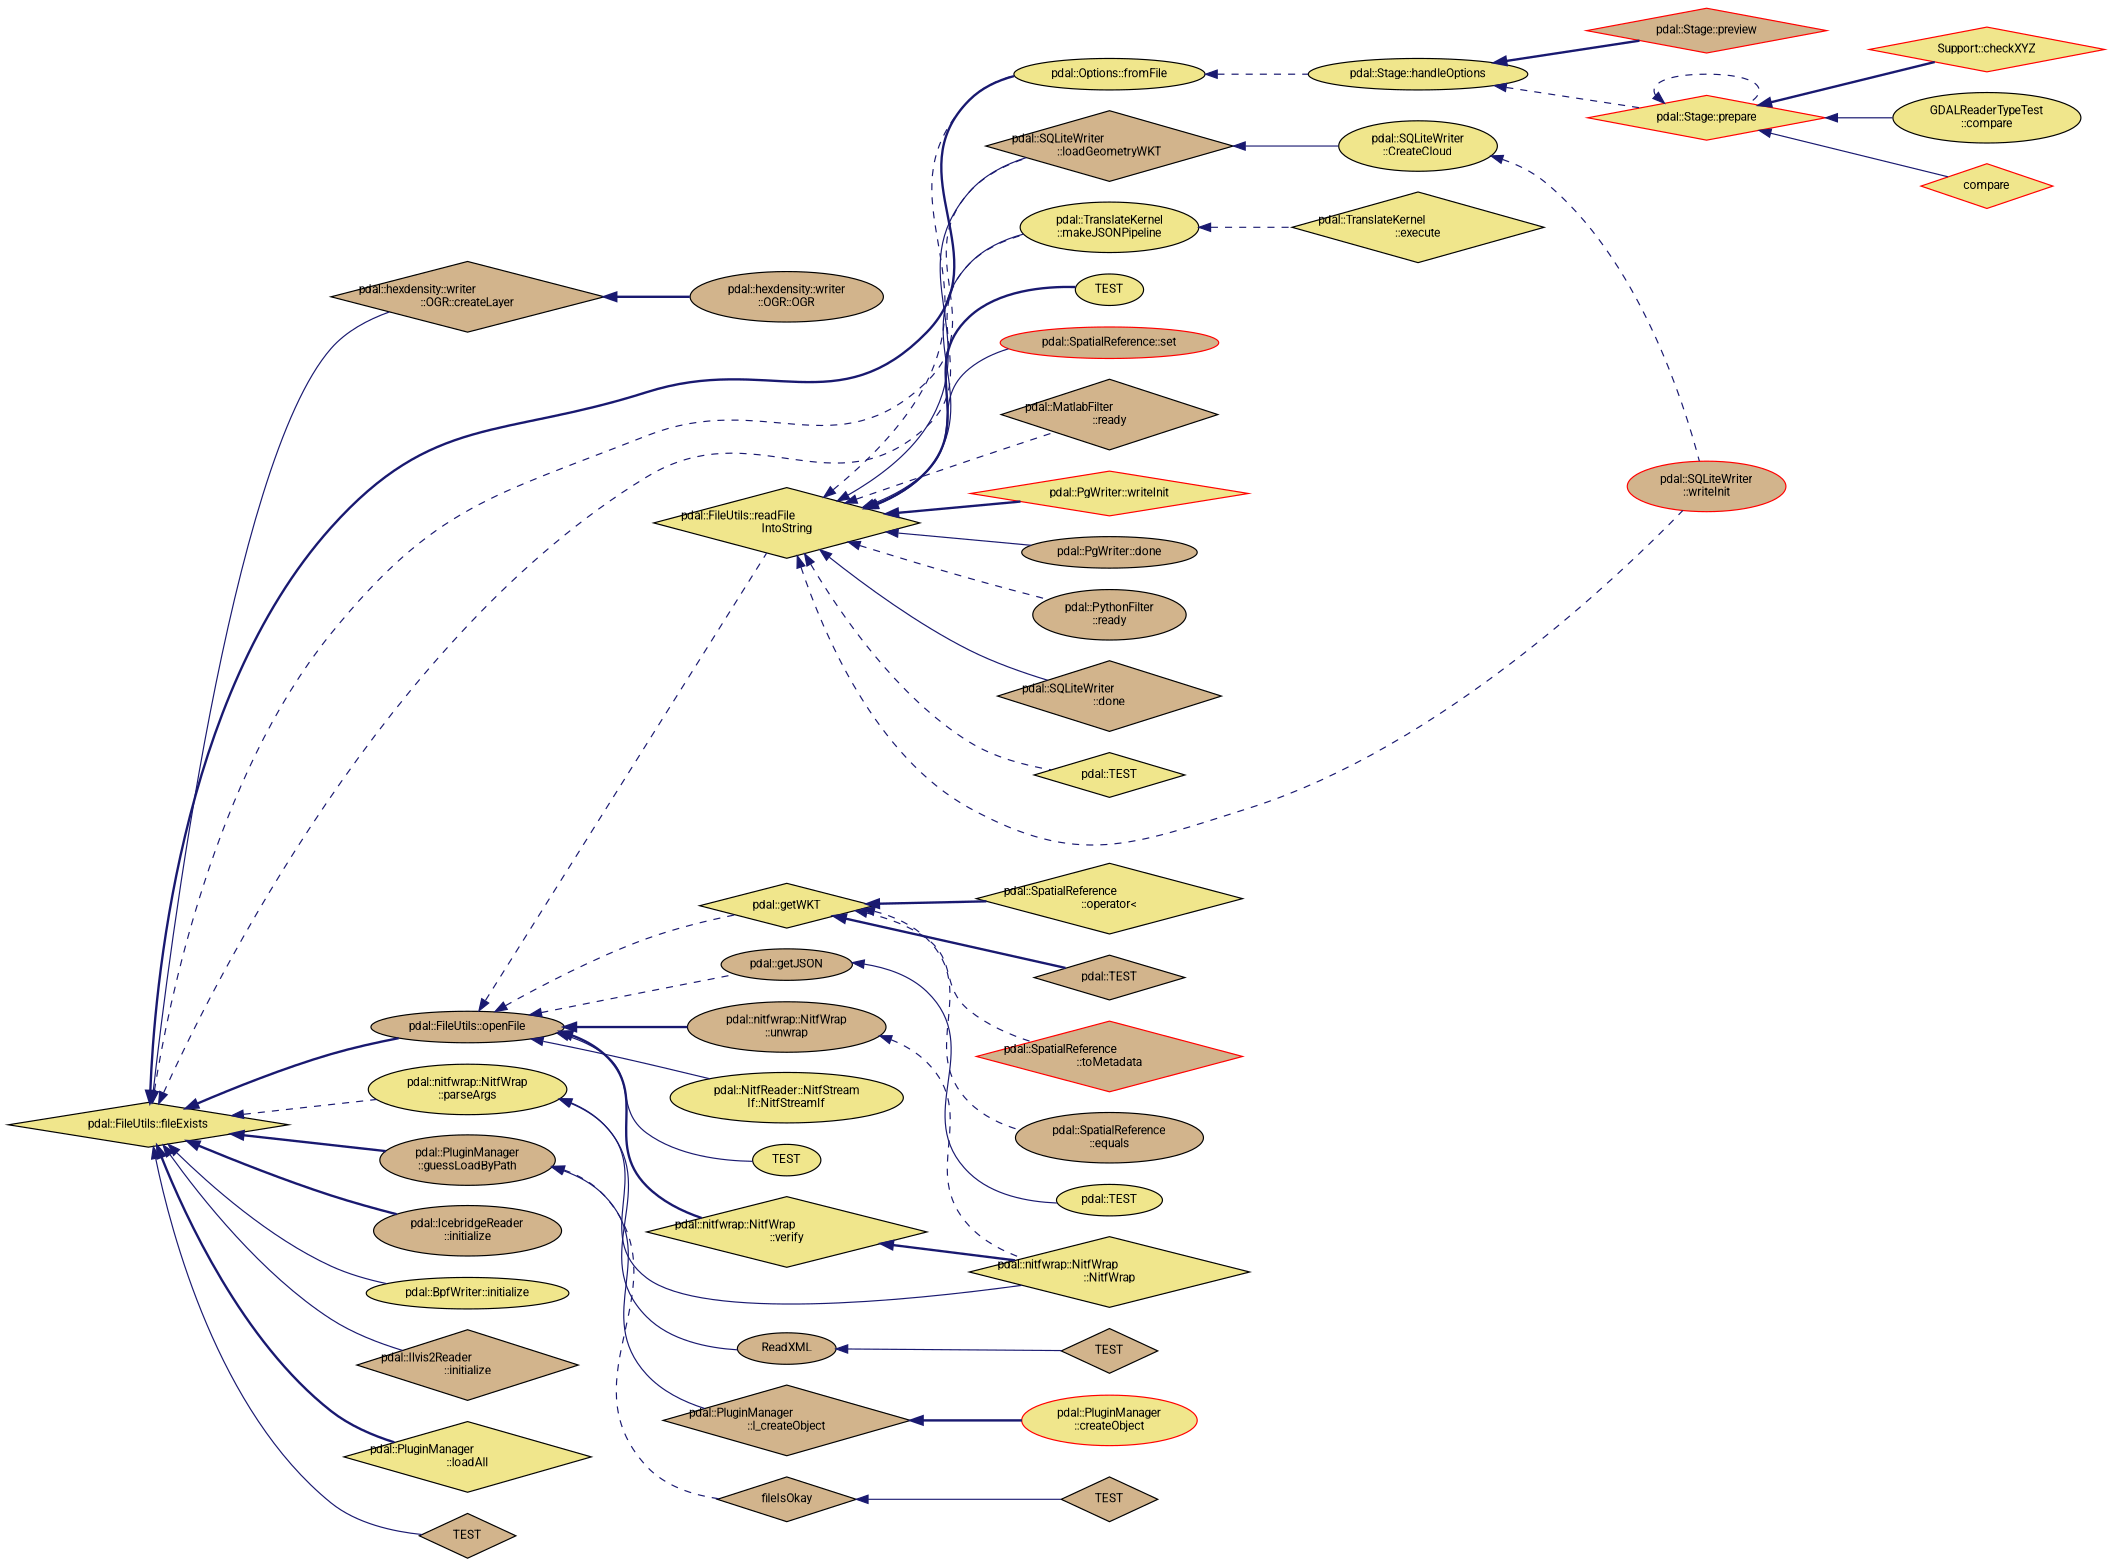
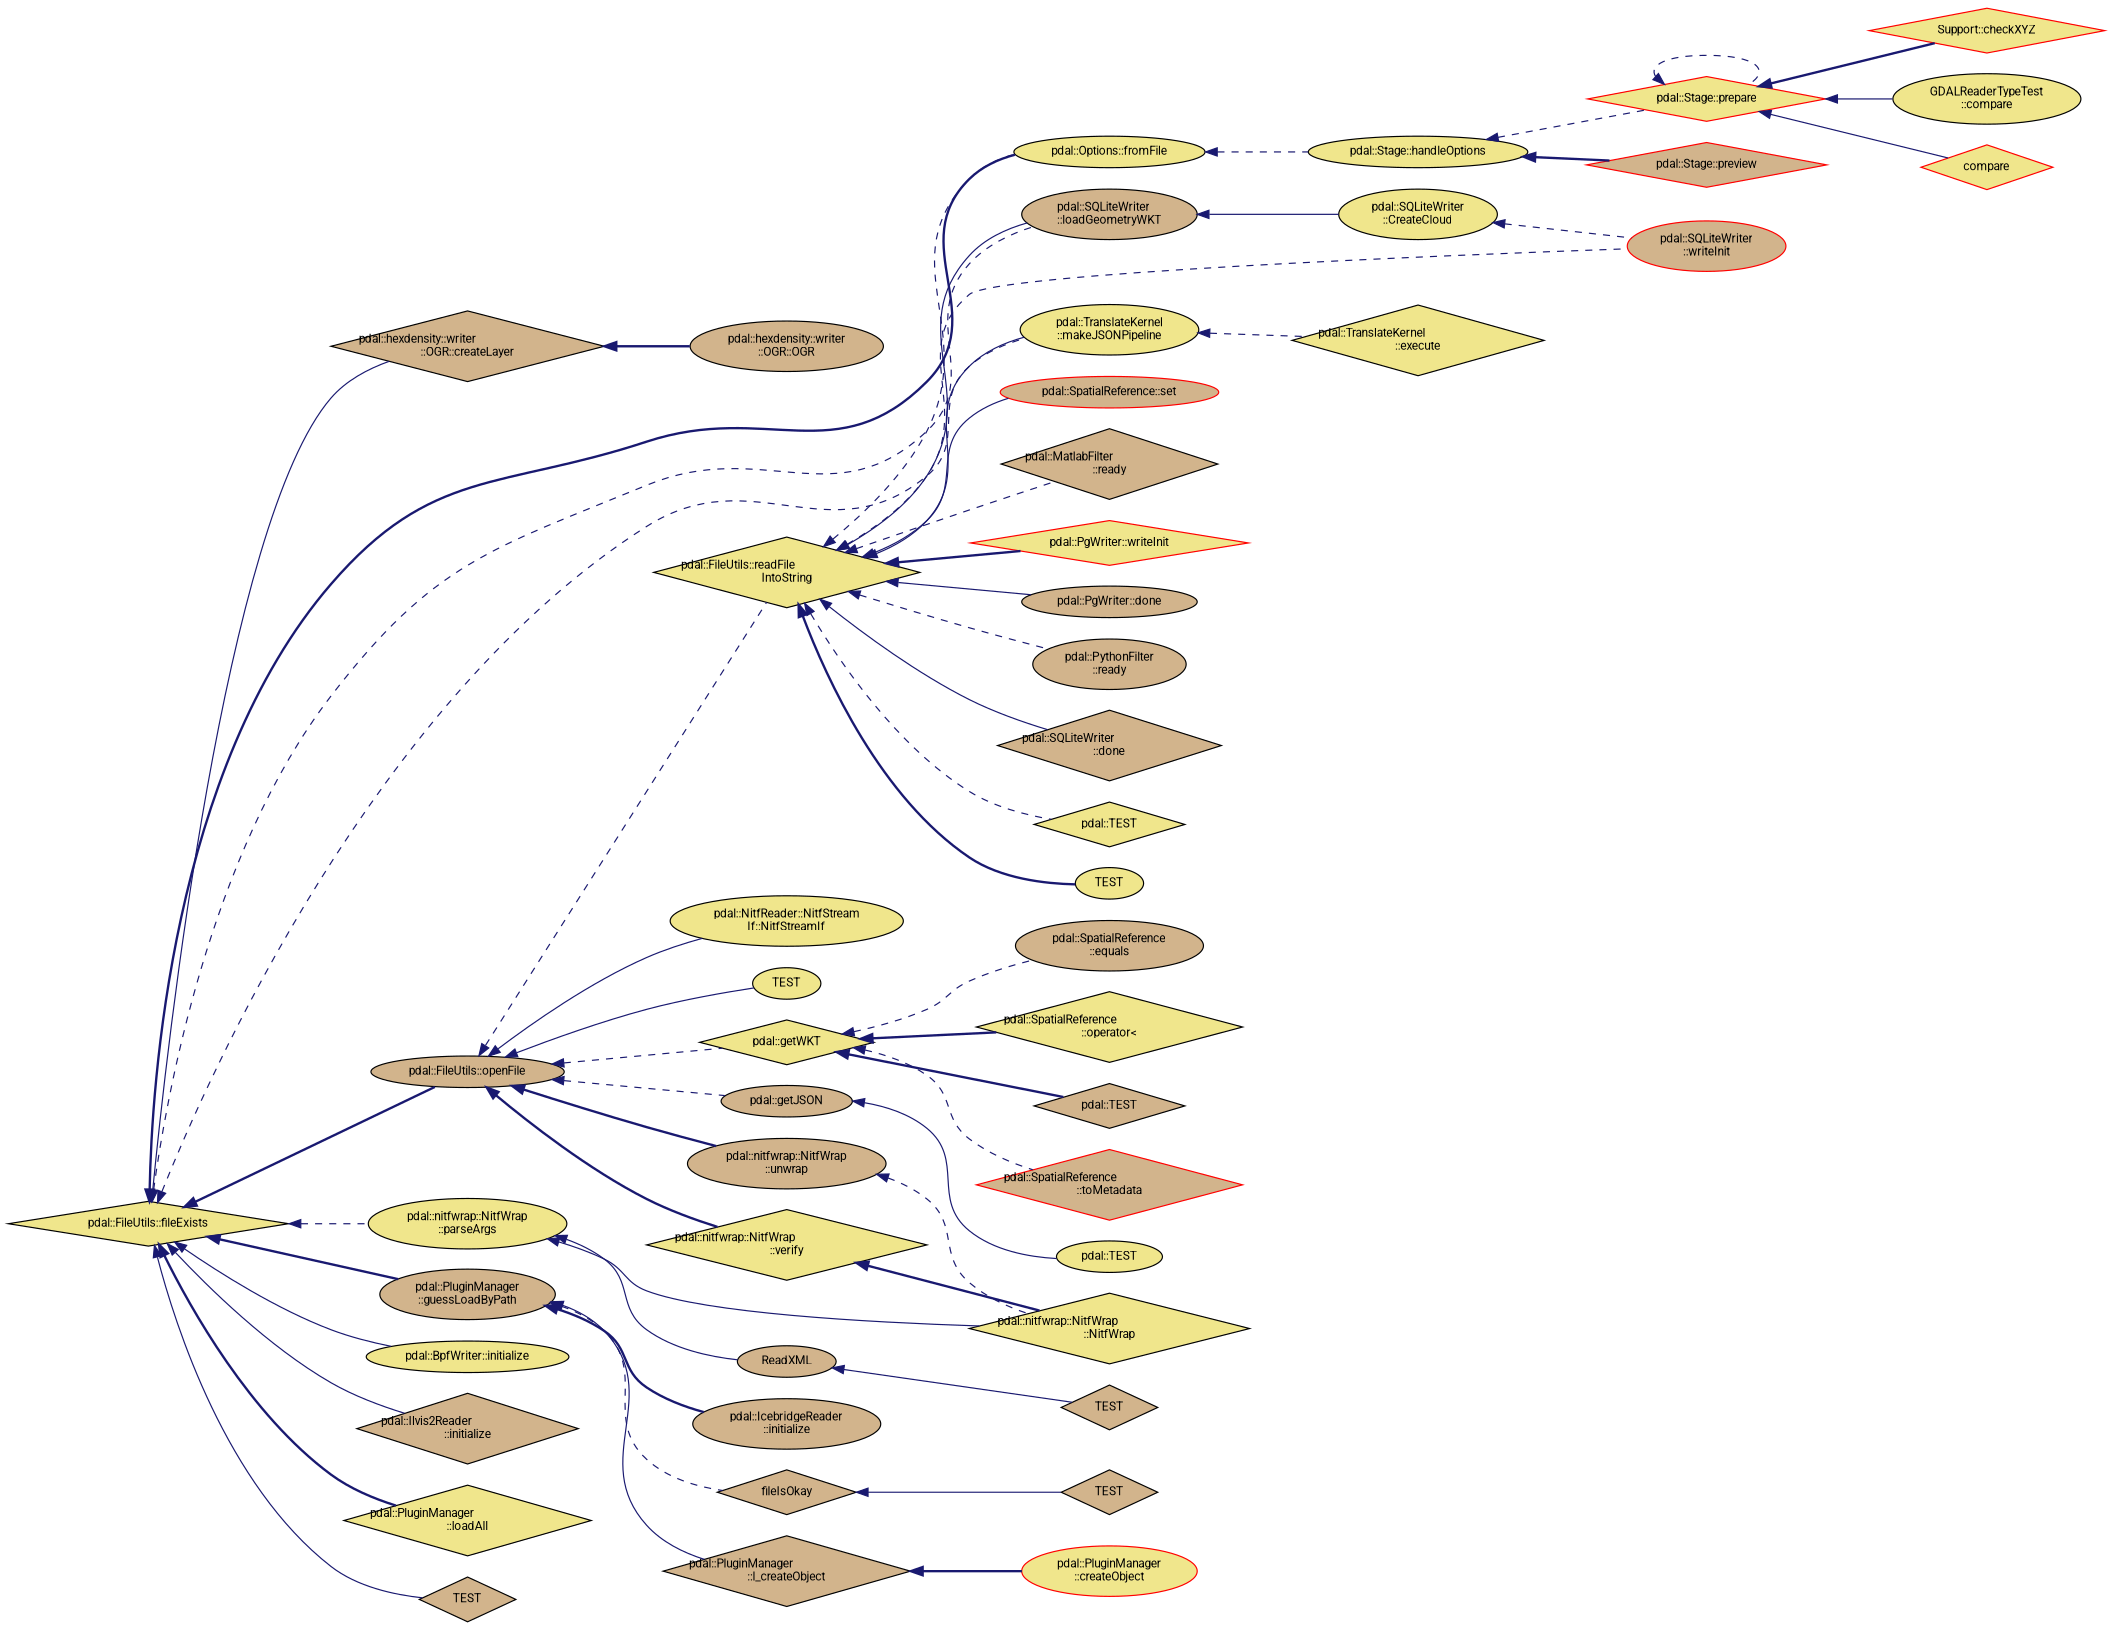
(1109, 146) -> (1109, 214)
(296, 1184) -> (637, 1380)
